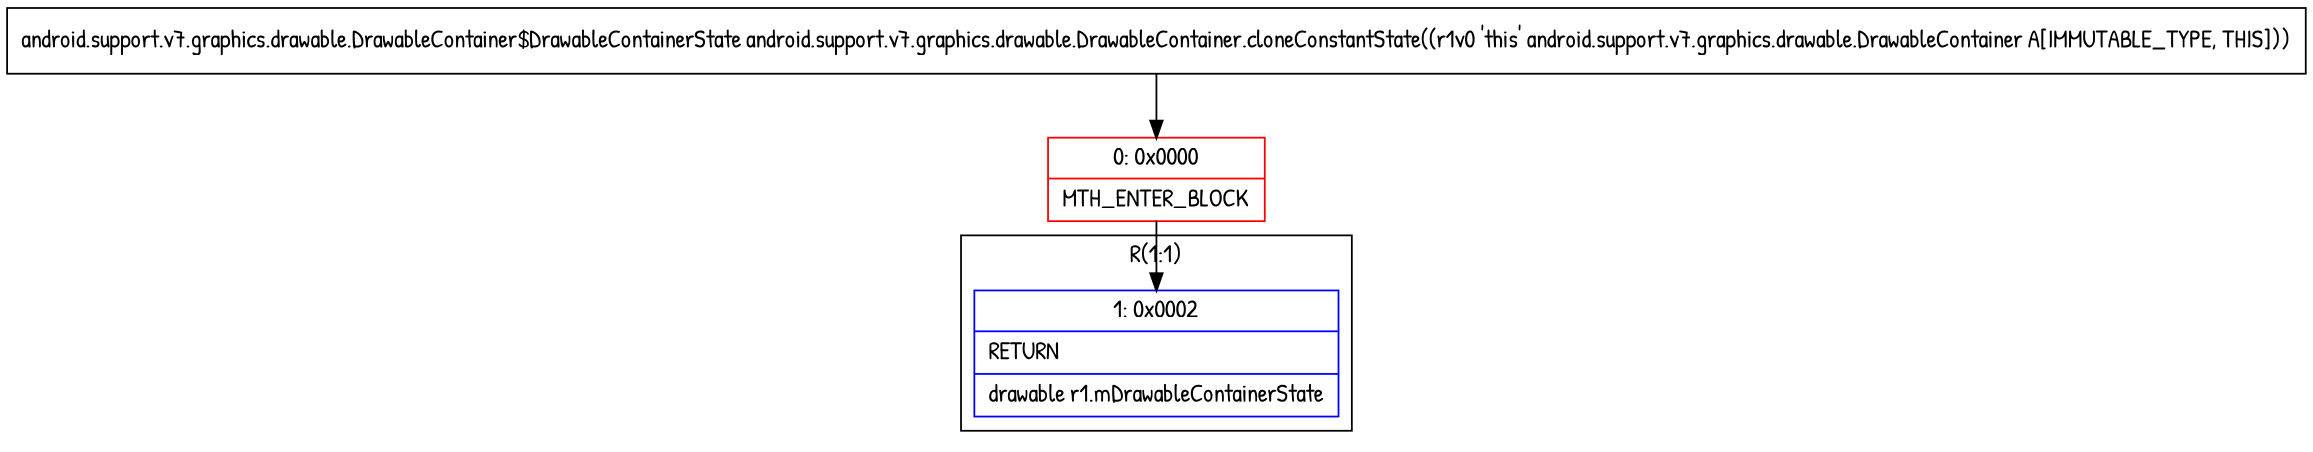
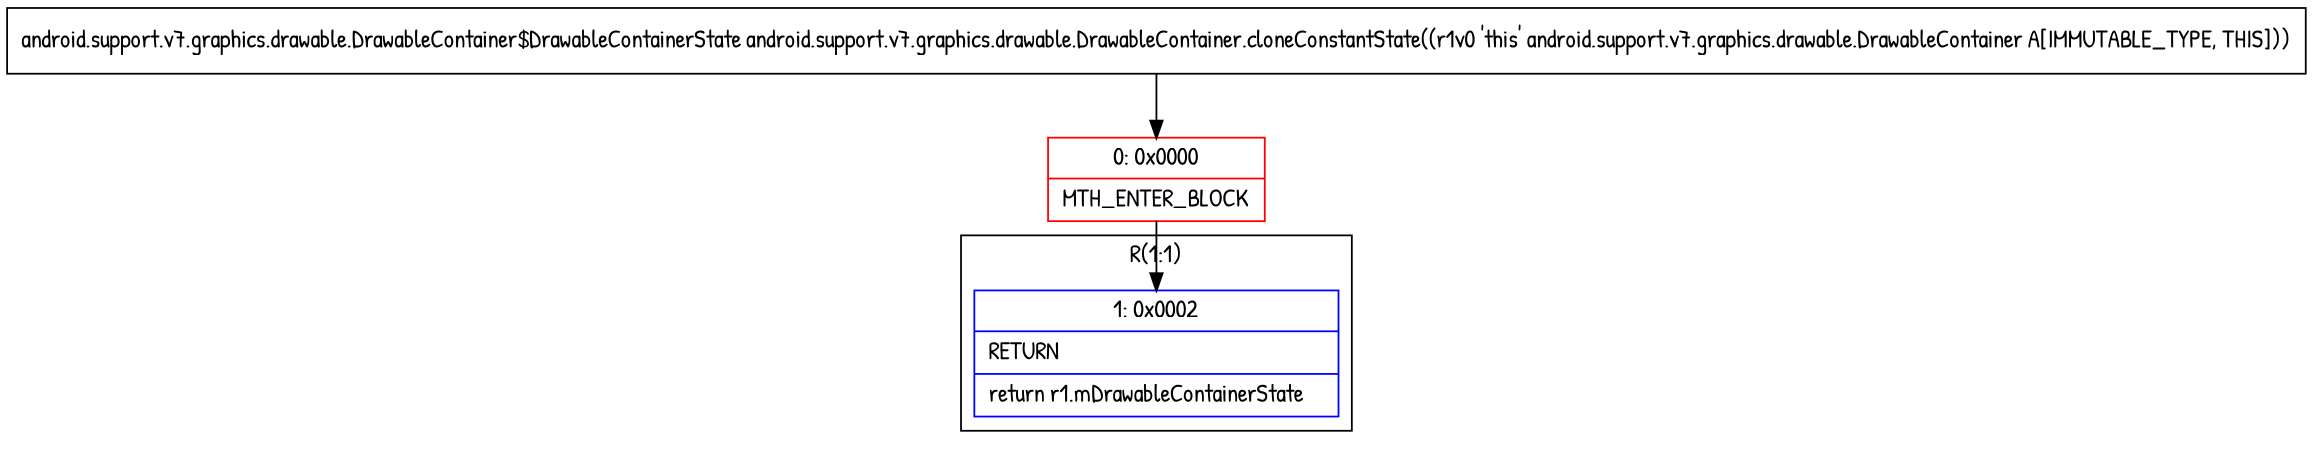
(1156, 394) -> (1147, 394)
